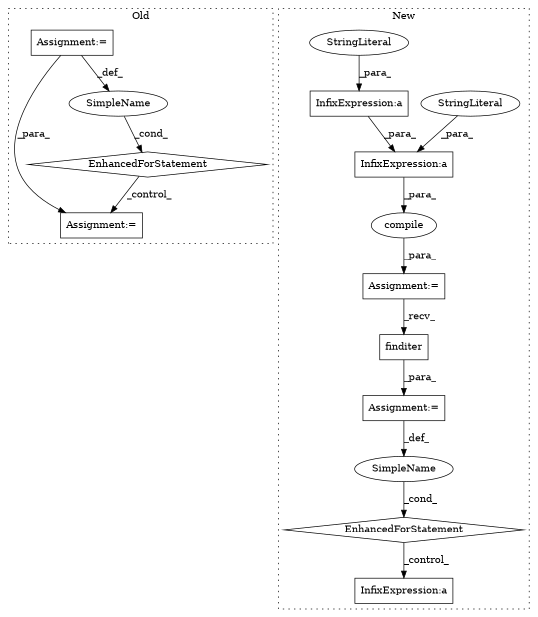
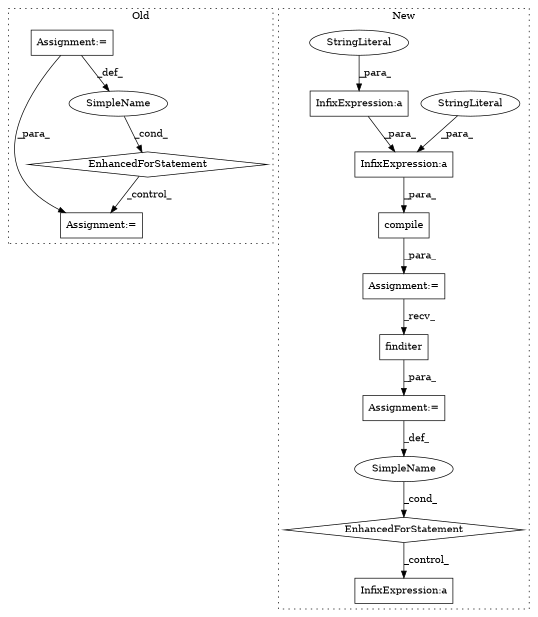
(404, 225) -> (404, 225)
